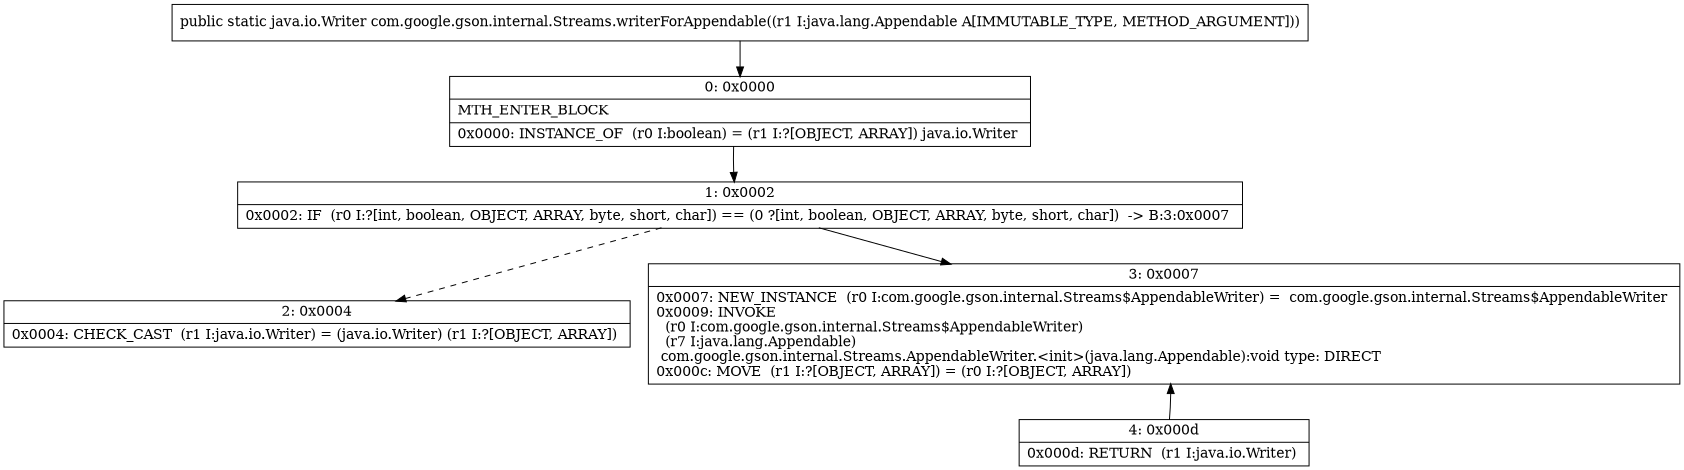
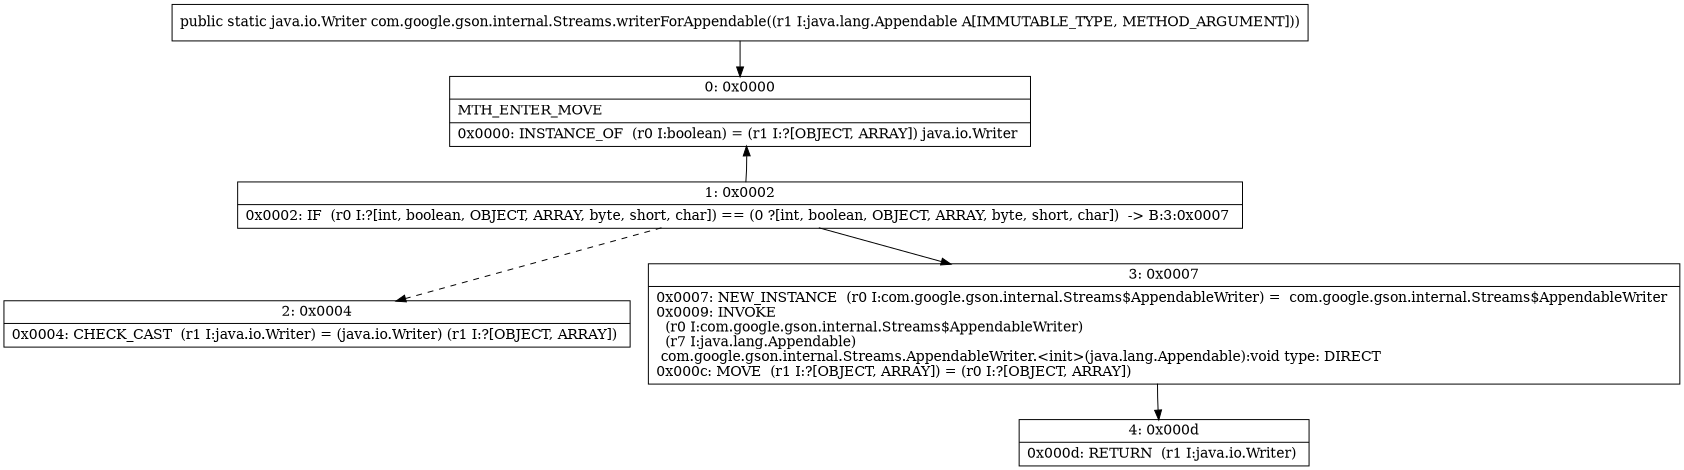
(533, 110) -> (531, 110)
(733, 159) -> (747, 169)
(1170, 407) -> (1158, 397)
